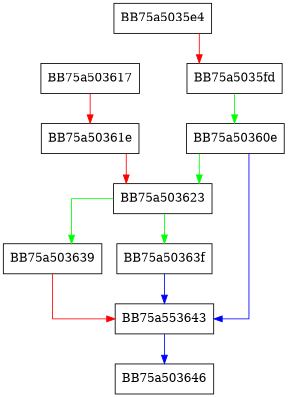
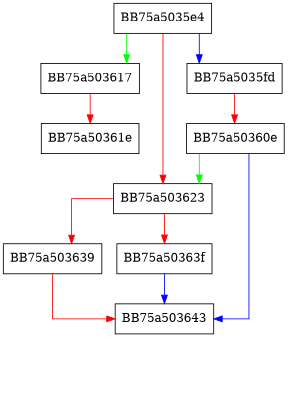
none -> (127, 44)
(199, 44) -> (199, 44)
(235, 104) -> (235, 104)
(126, 164) -> (163, 104)
(74, 199) -> (74, 199)
(164, 224) -> (164, 224)
(164, 319) -> (164, 319)
(164, 379) -> none
